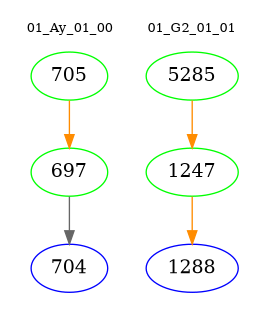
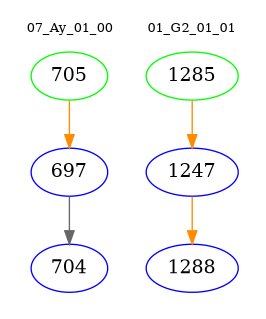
(70, 29) -> (70, 29)
(192, 76) -> (192, 76)
(69, 172) -> (69, 172)
(192, 172) -> (192, 172)
